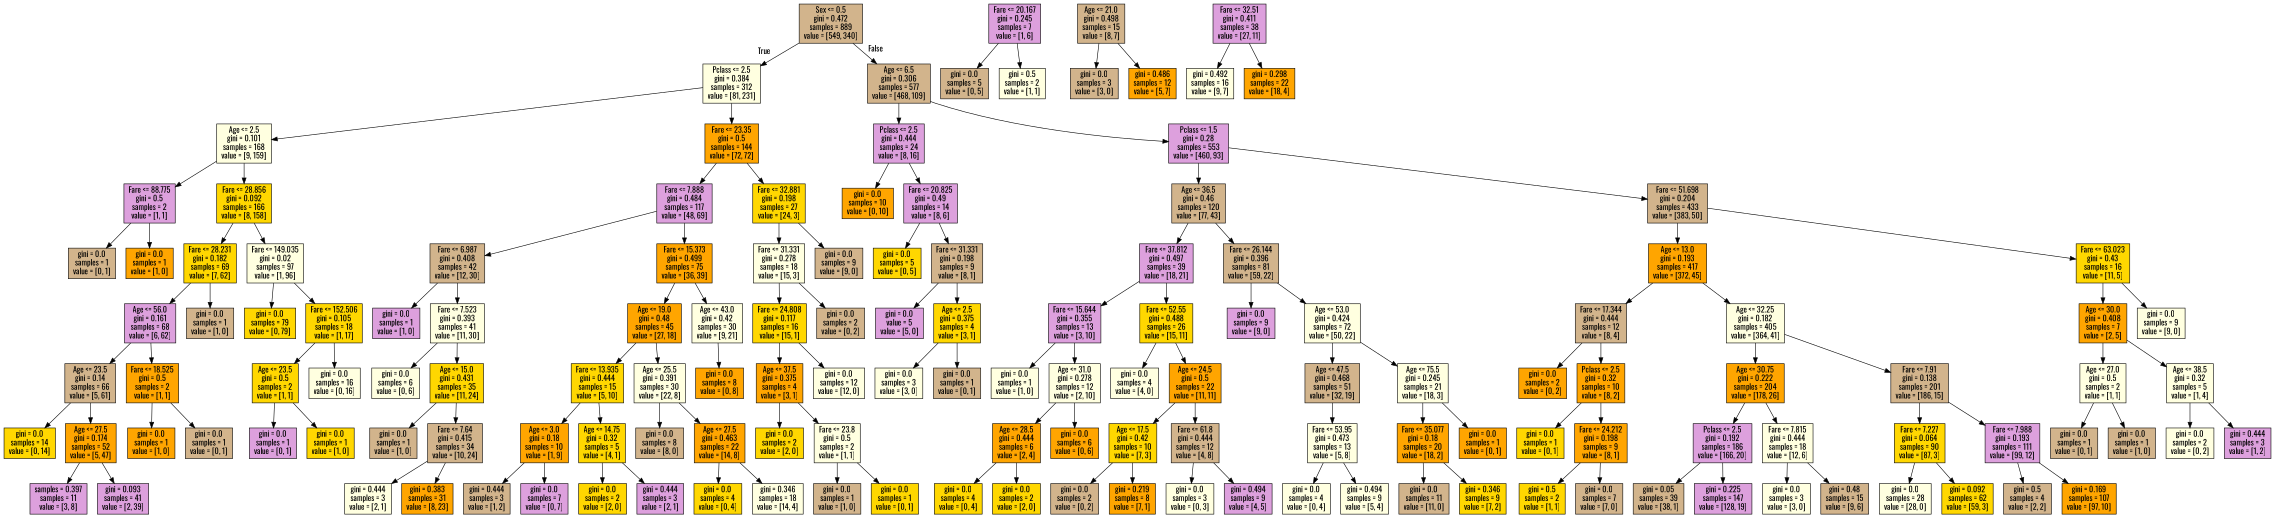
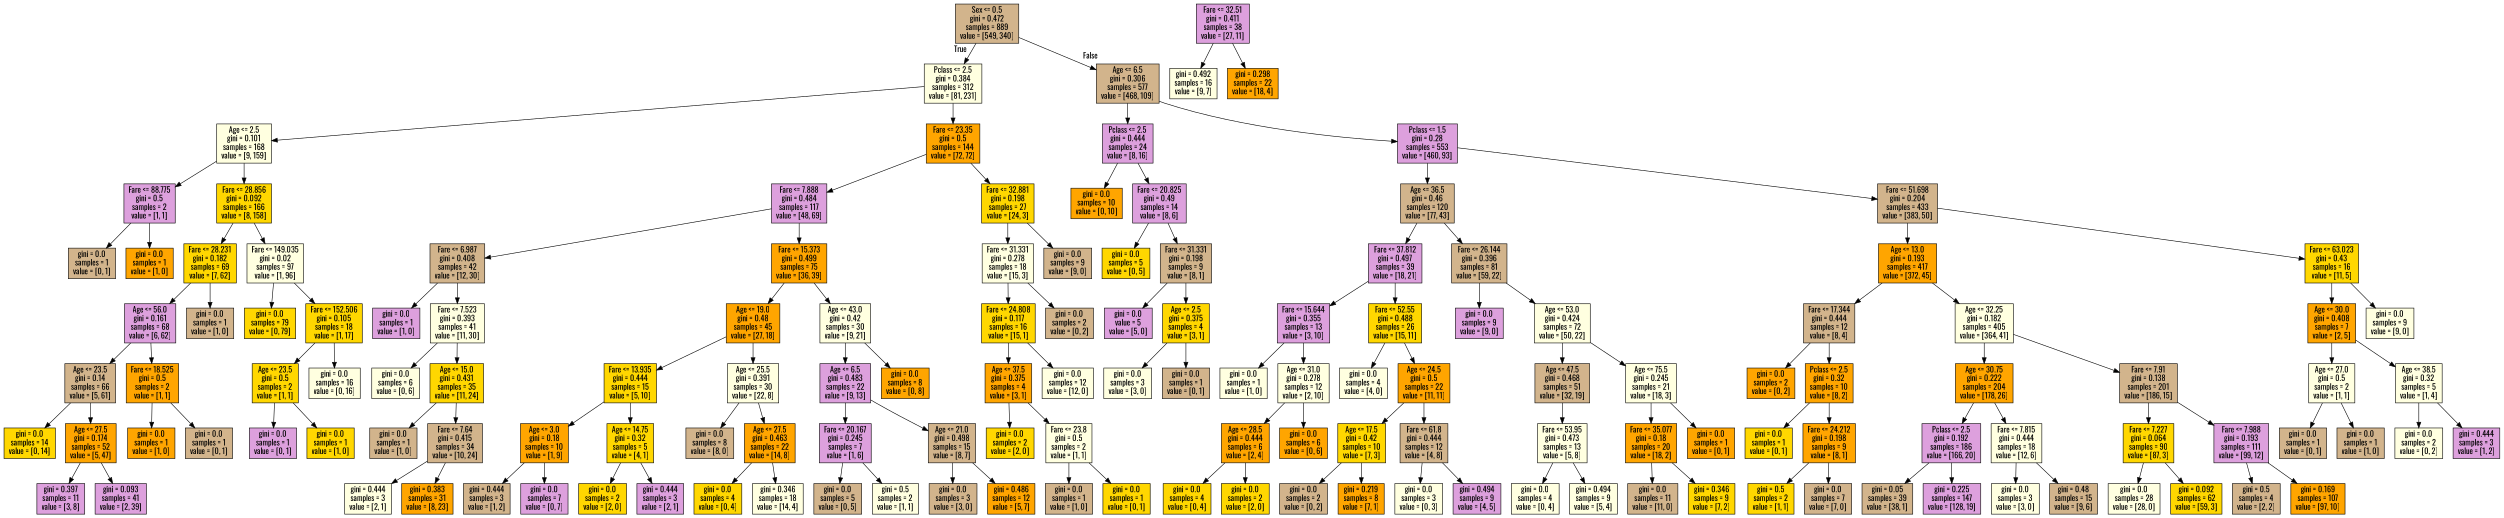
none -> (845, 383)
(59, 499) -> (61, 499)
